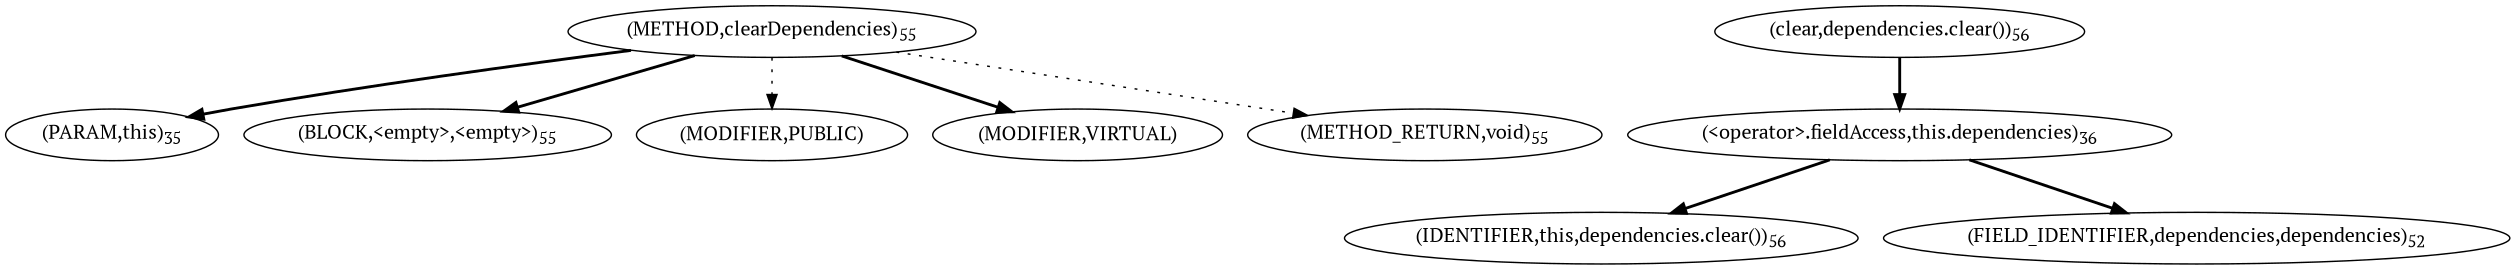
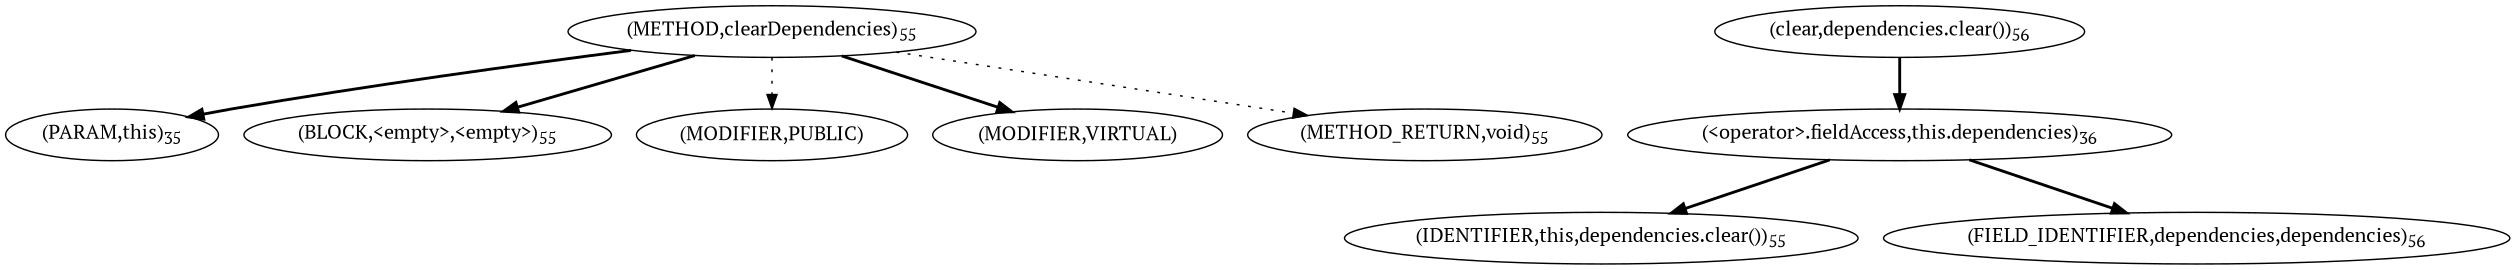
(1778, 236) -> (1778, 236)
(2417, 236) -> (2417, 236)
